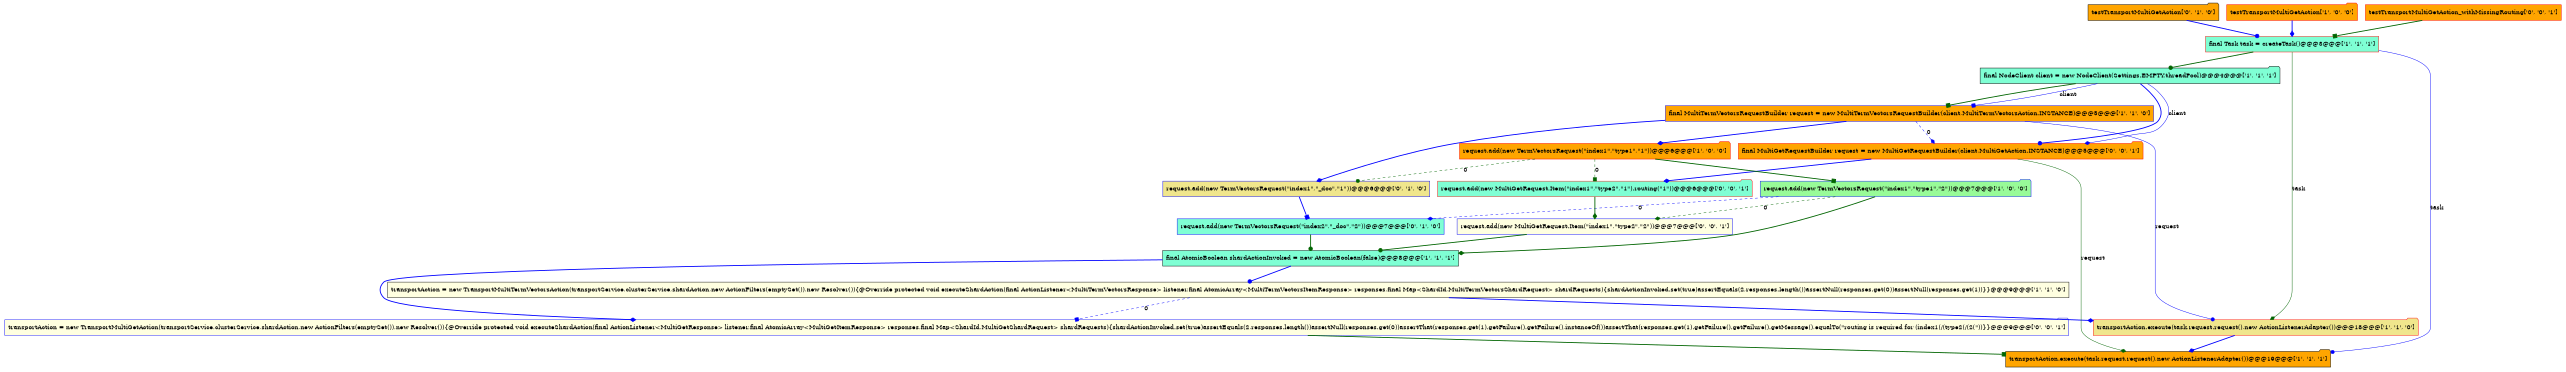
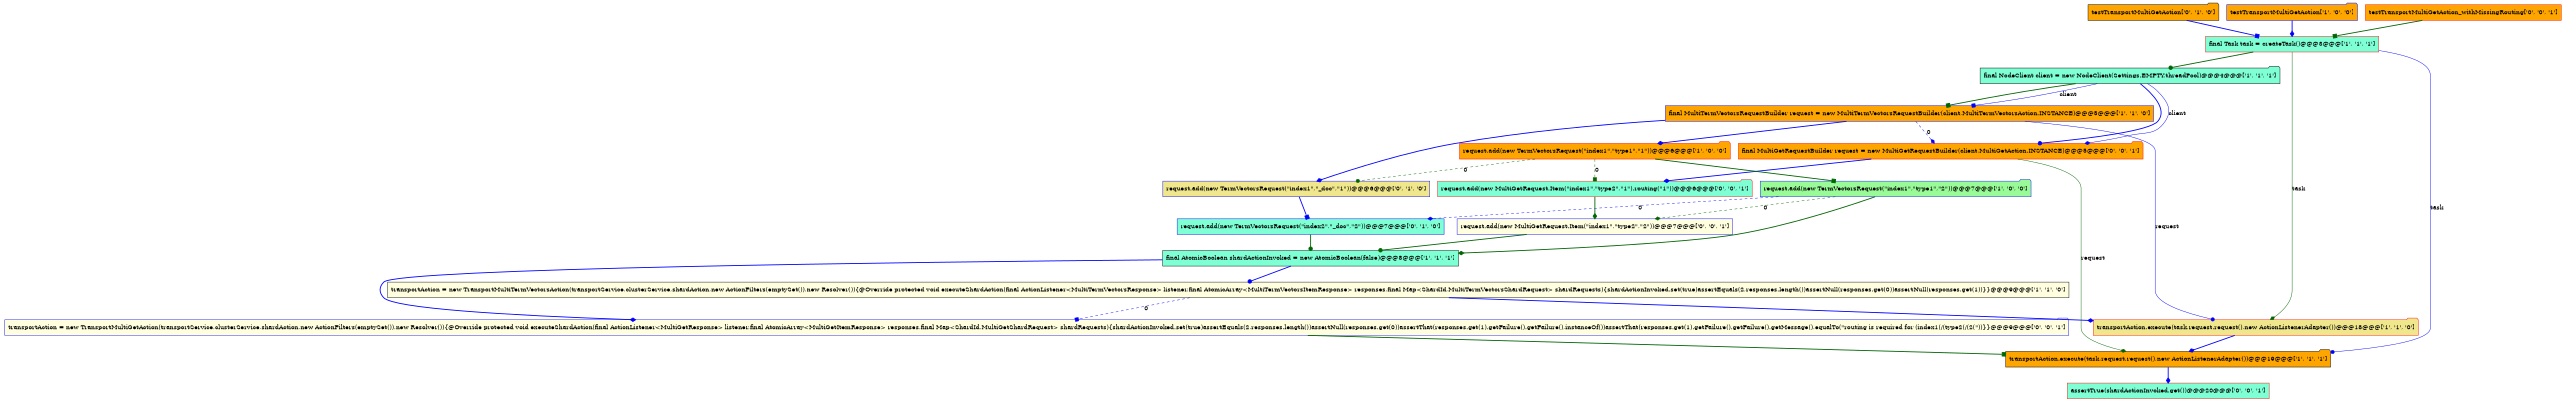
(2292, 13) -> (2292, 13)
(2221, 28) -> (2221, 28)
none -> (2168, 391)
